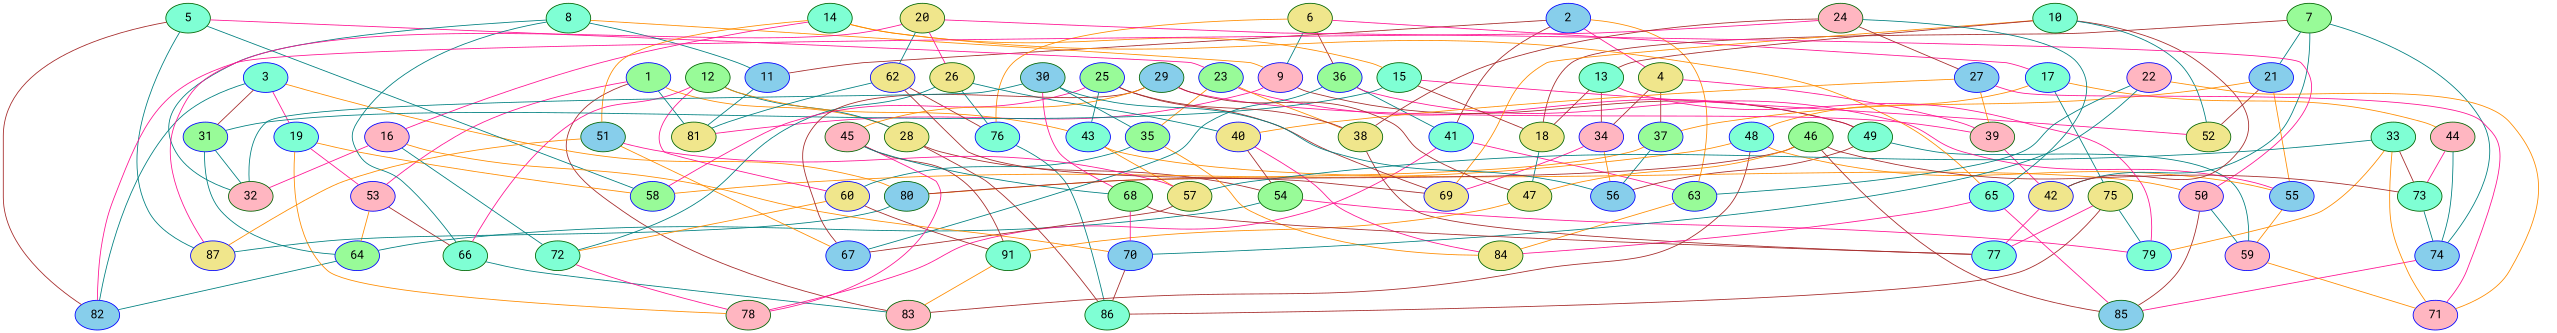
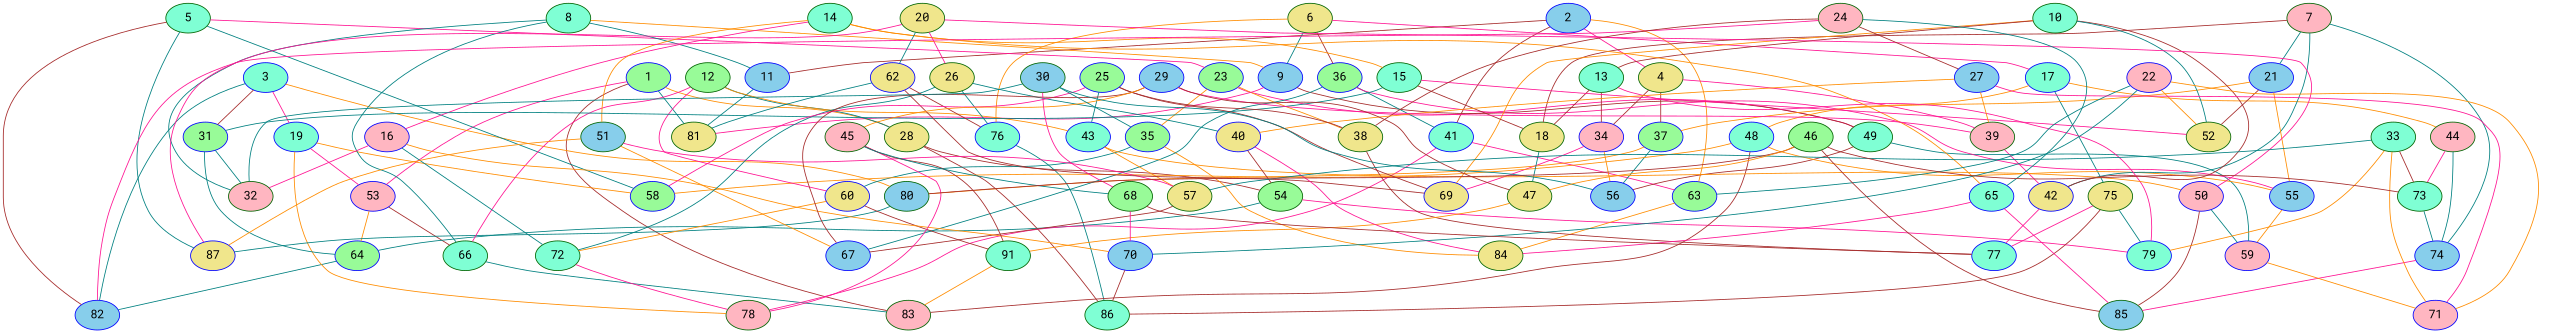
(2309, 18) -> (2309, 18)
(1162, 78) -> (1162, 78)
(1280, 78) -> (1280, 78)
none -> (2179, 107)
